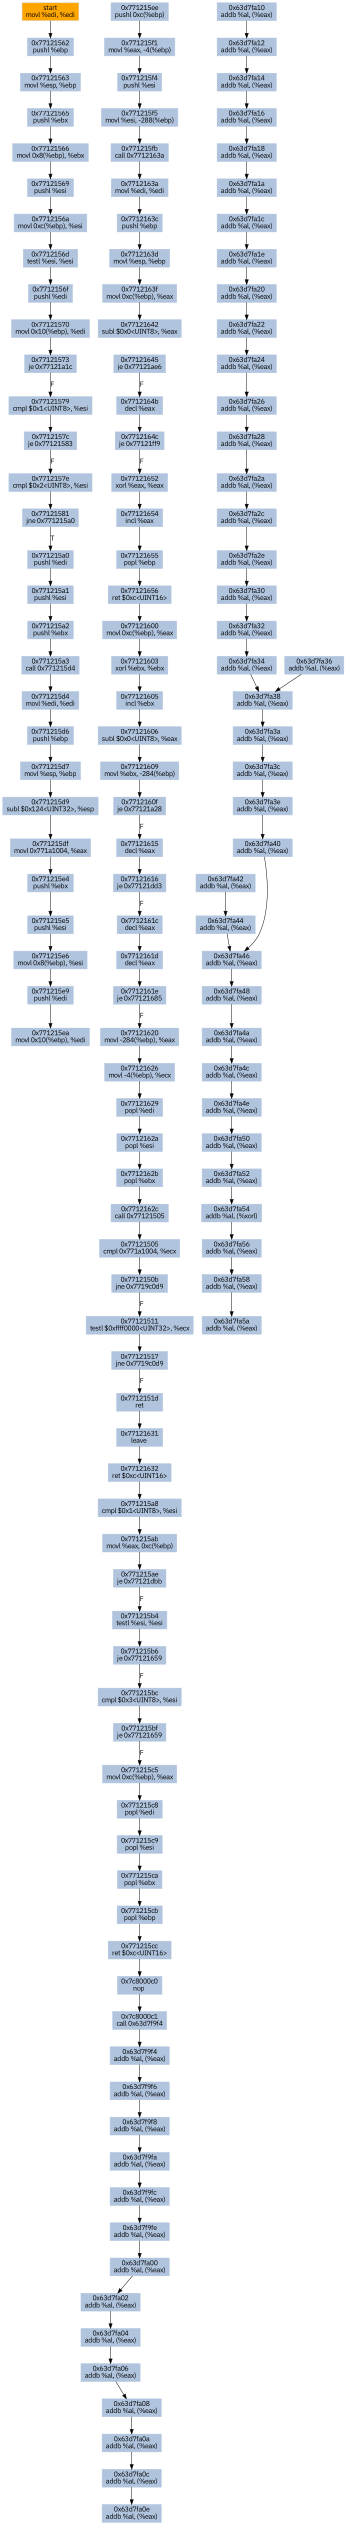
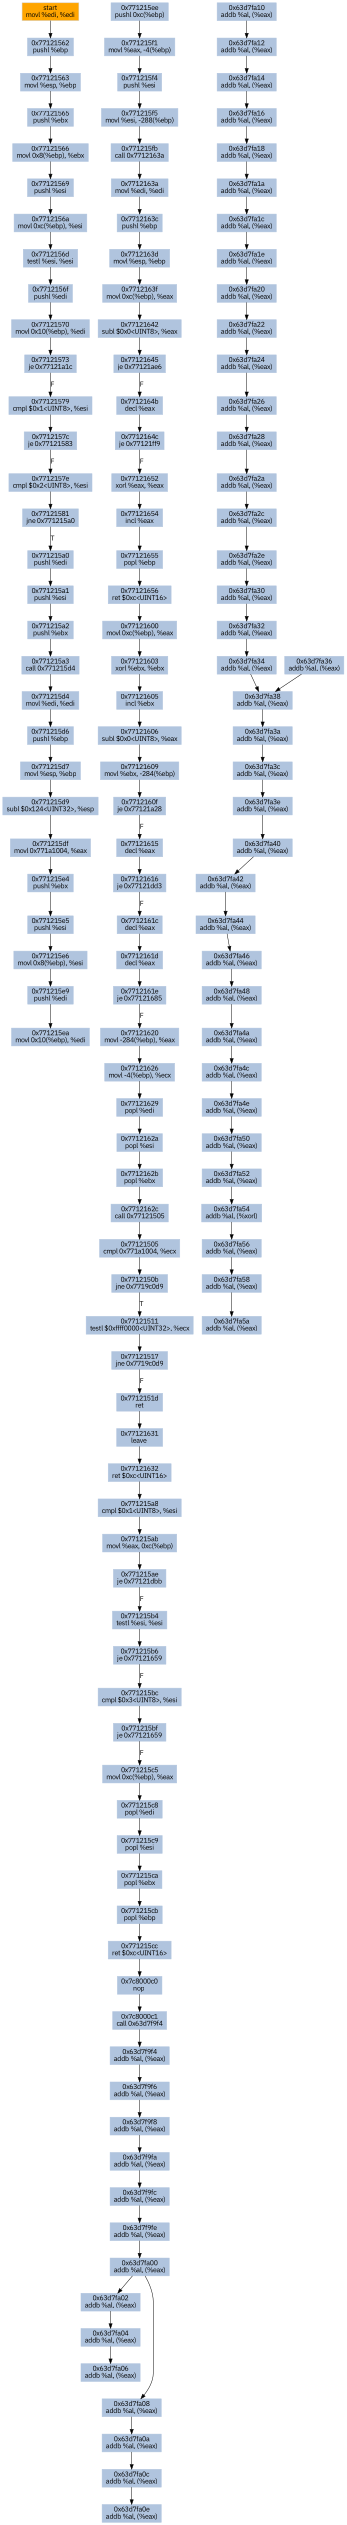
none -> (140, 344)
(267, 905) -> (246, 864)
(142, 1304) -> (142, 1304)
(120, 2388) -> (153, 2336)
